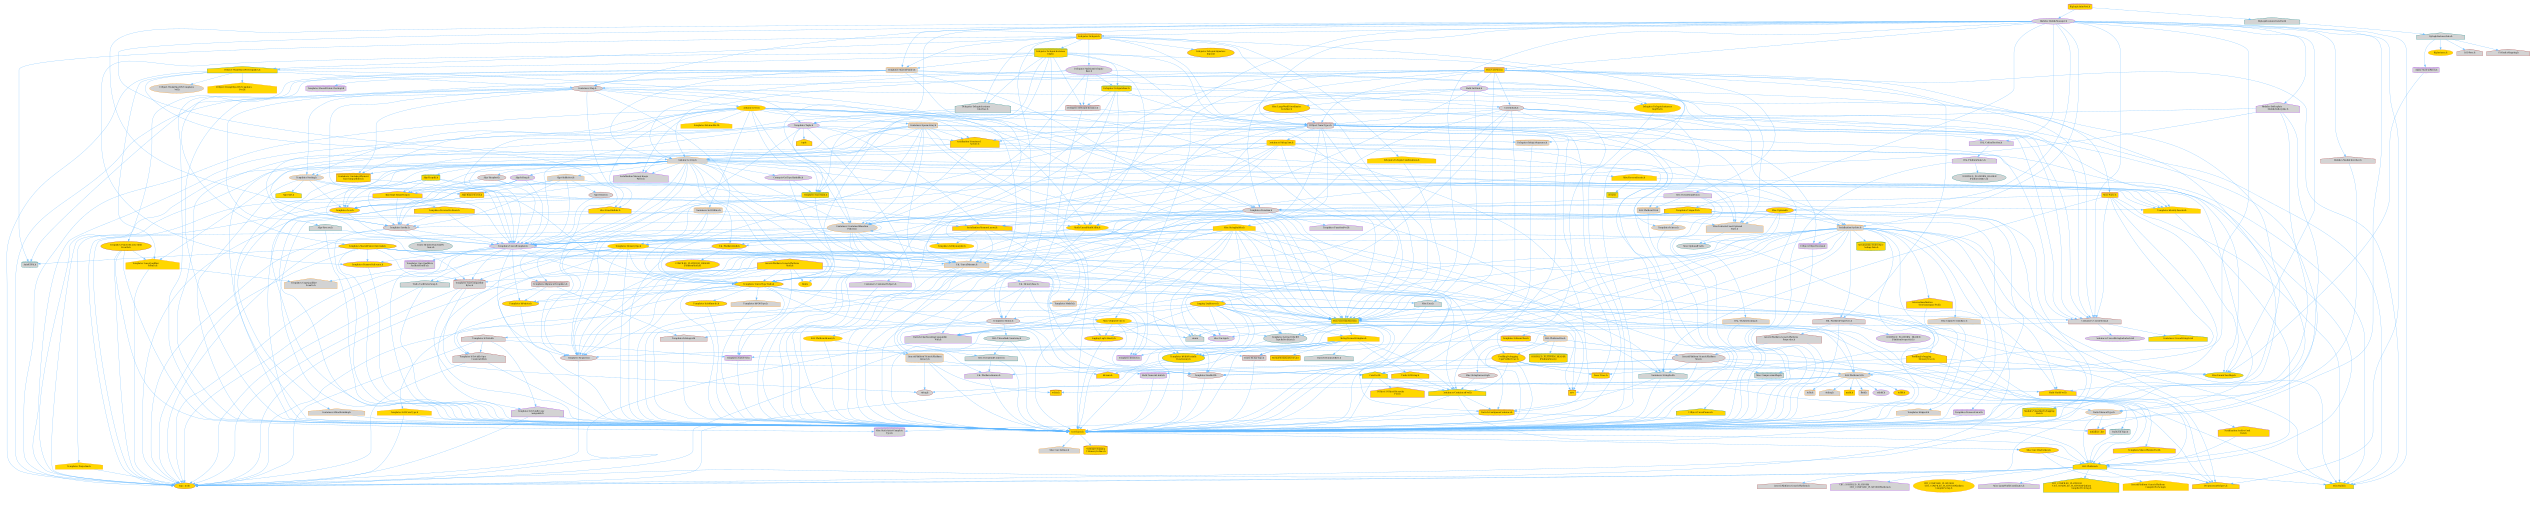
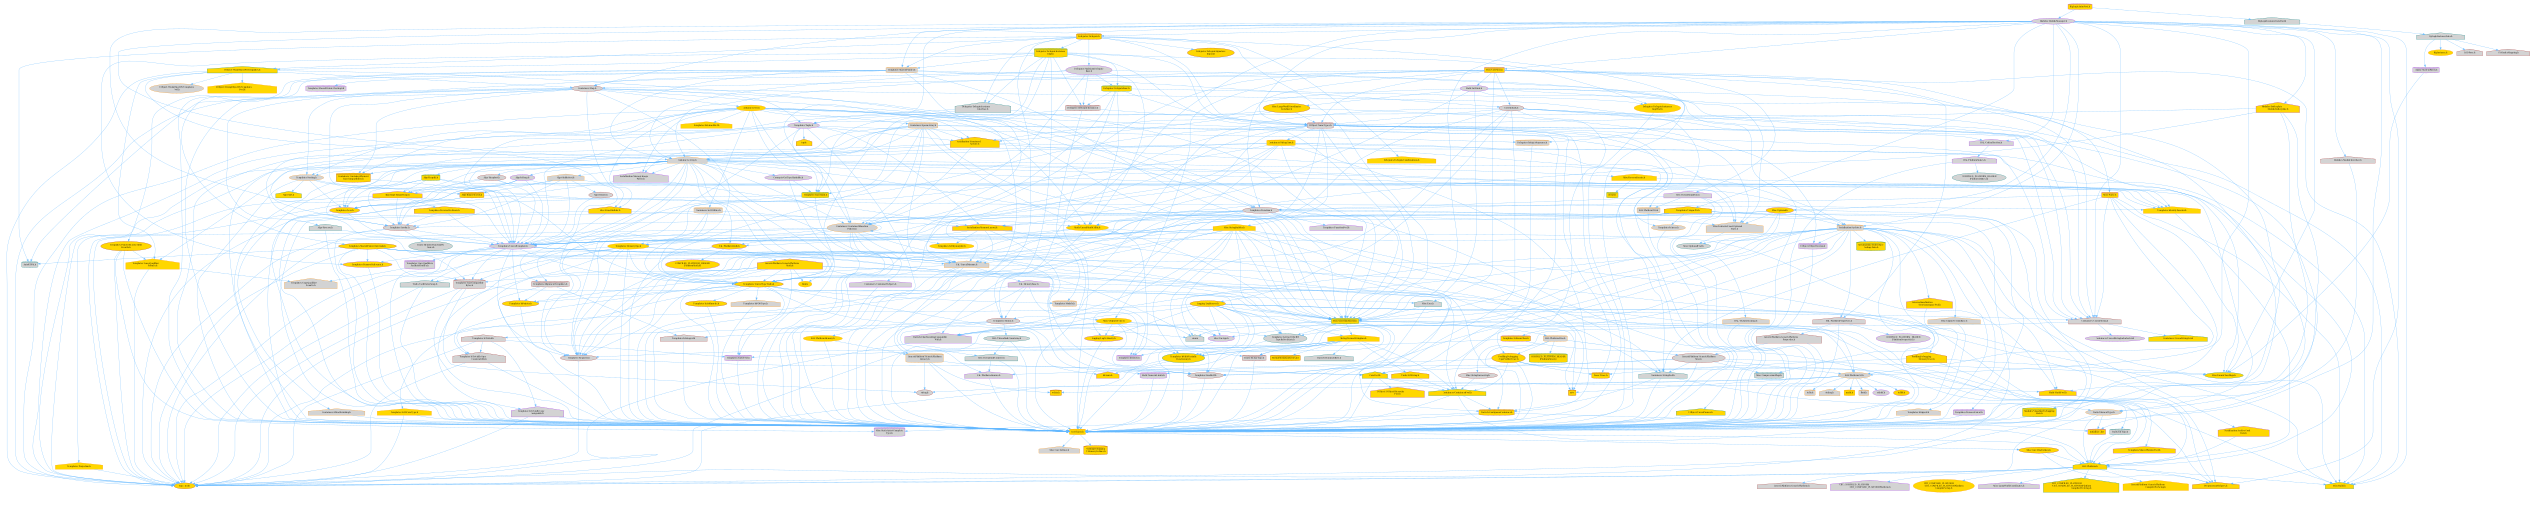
(1194, 106) -> (1029, 115)
(2278, 108) -> (2278, 108)
(1440, 258) -> (1018, 121)
